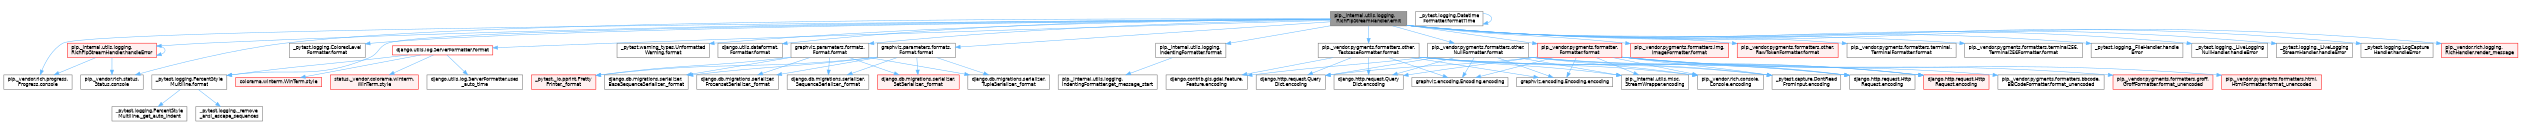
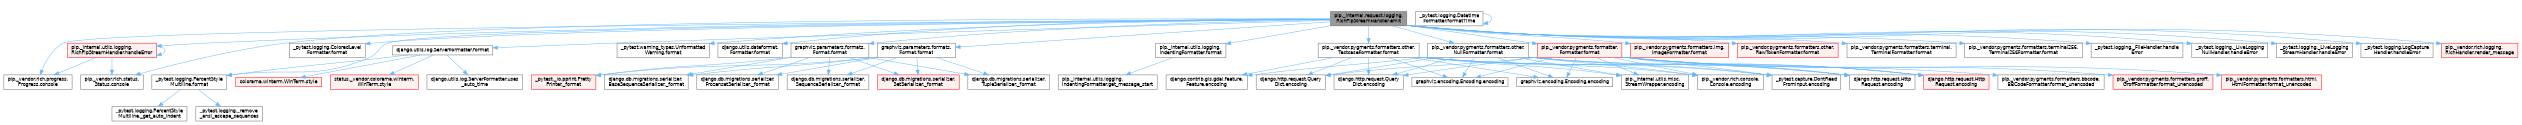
(1369, 19) -> (1369, 19)
(443, 50) -> (443, 50)
